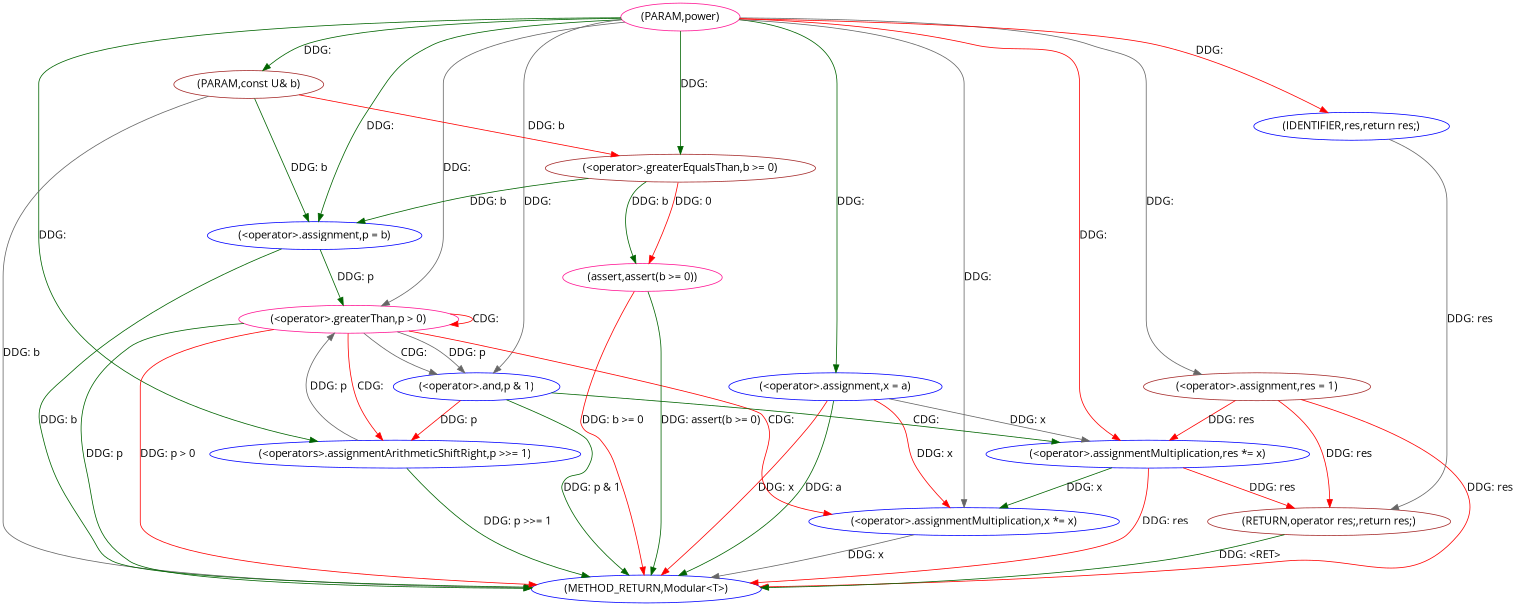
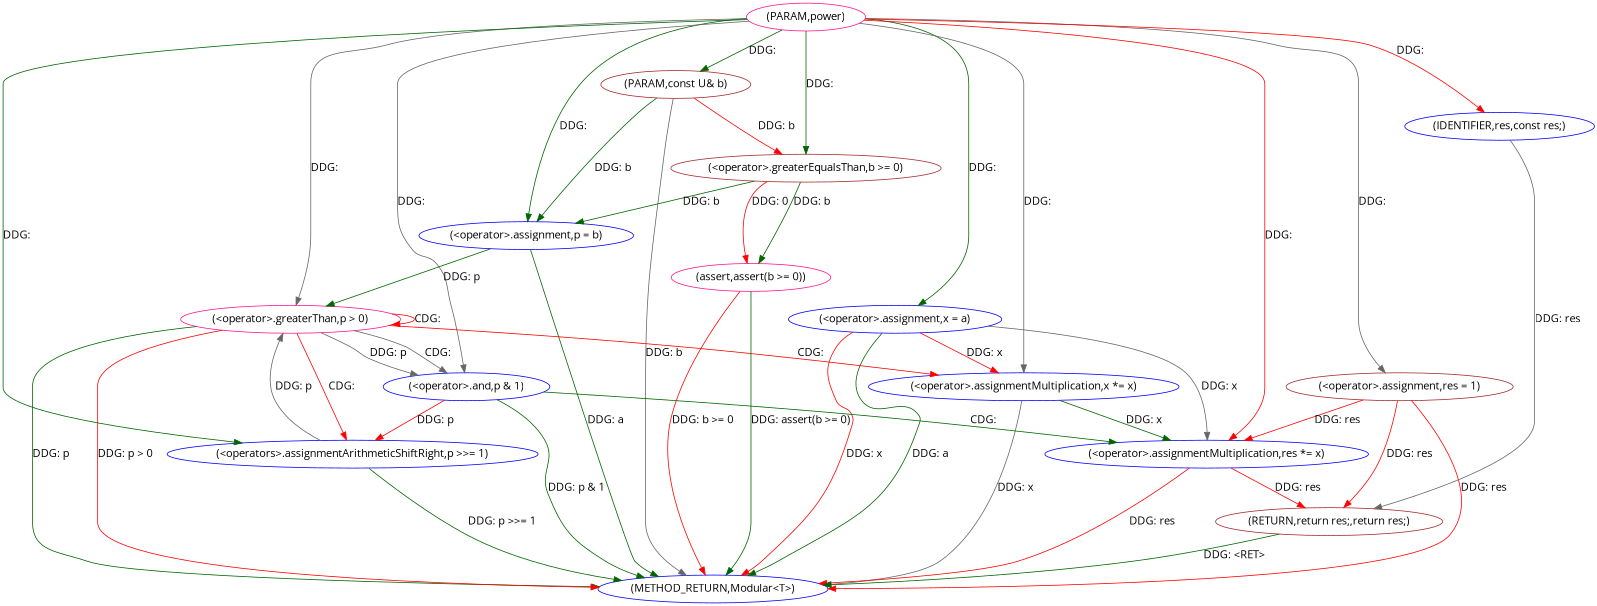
(1352, 126) -> (1500, 126)
(59, 420) -> (606, 420)
(1060, 487) -> (1111, 419)
(1329, 522) -> (1329, 522)
